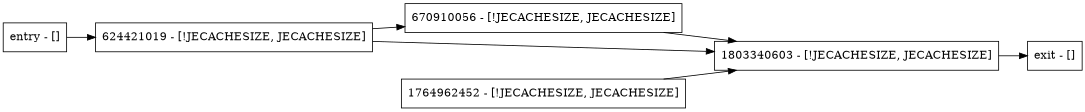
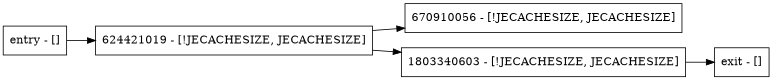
(696, 36) -> none
(543, 94) -> none
